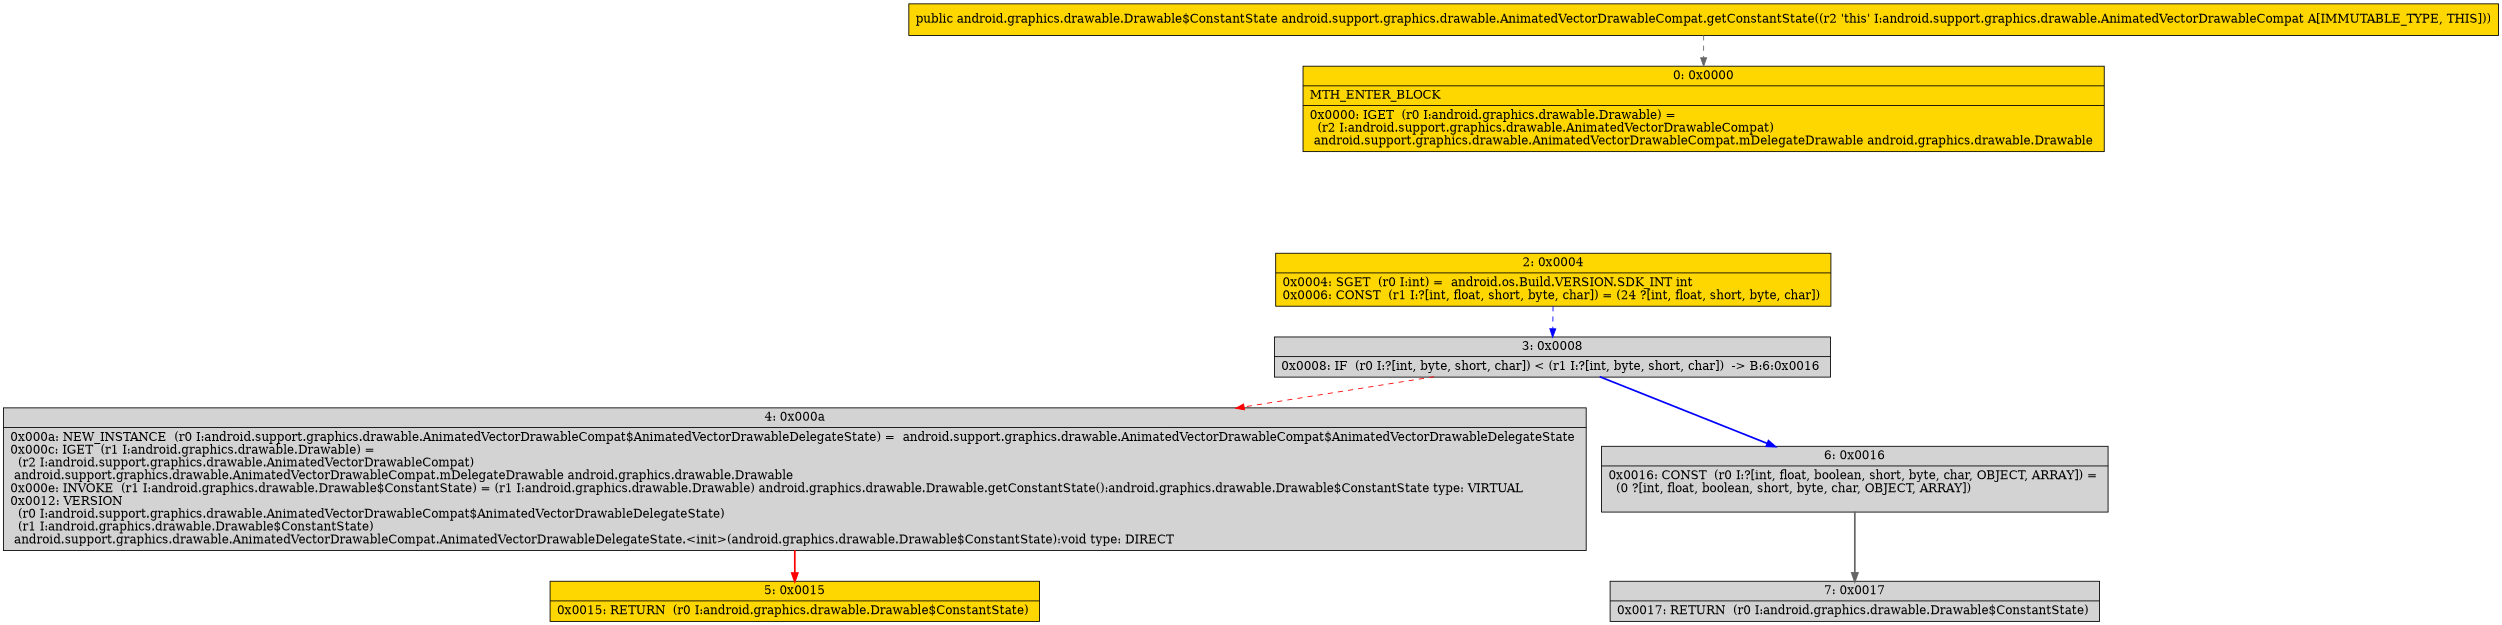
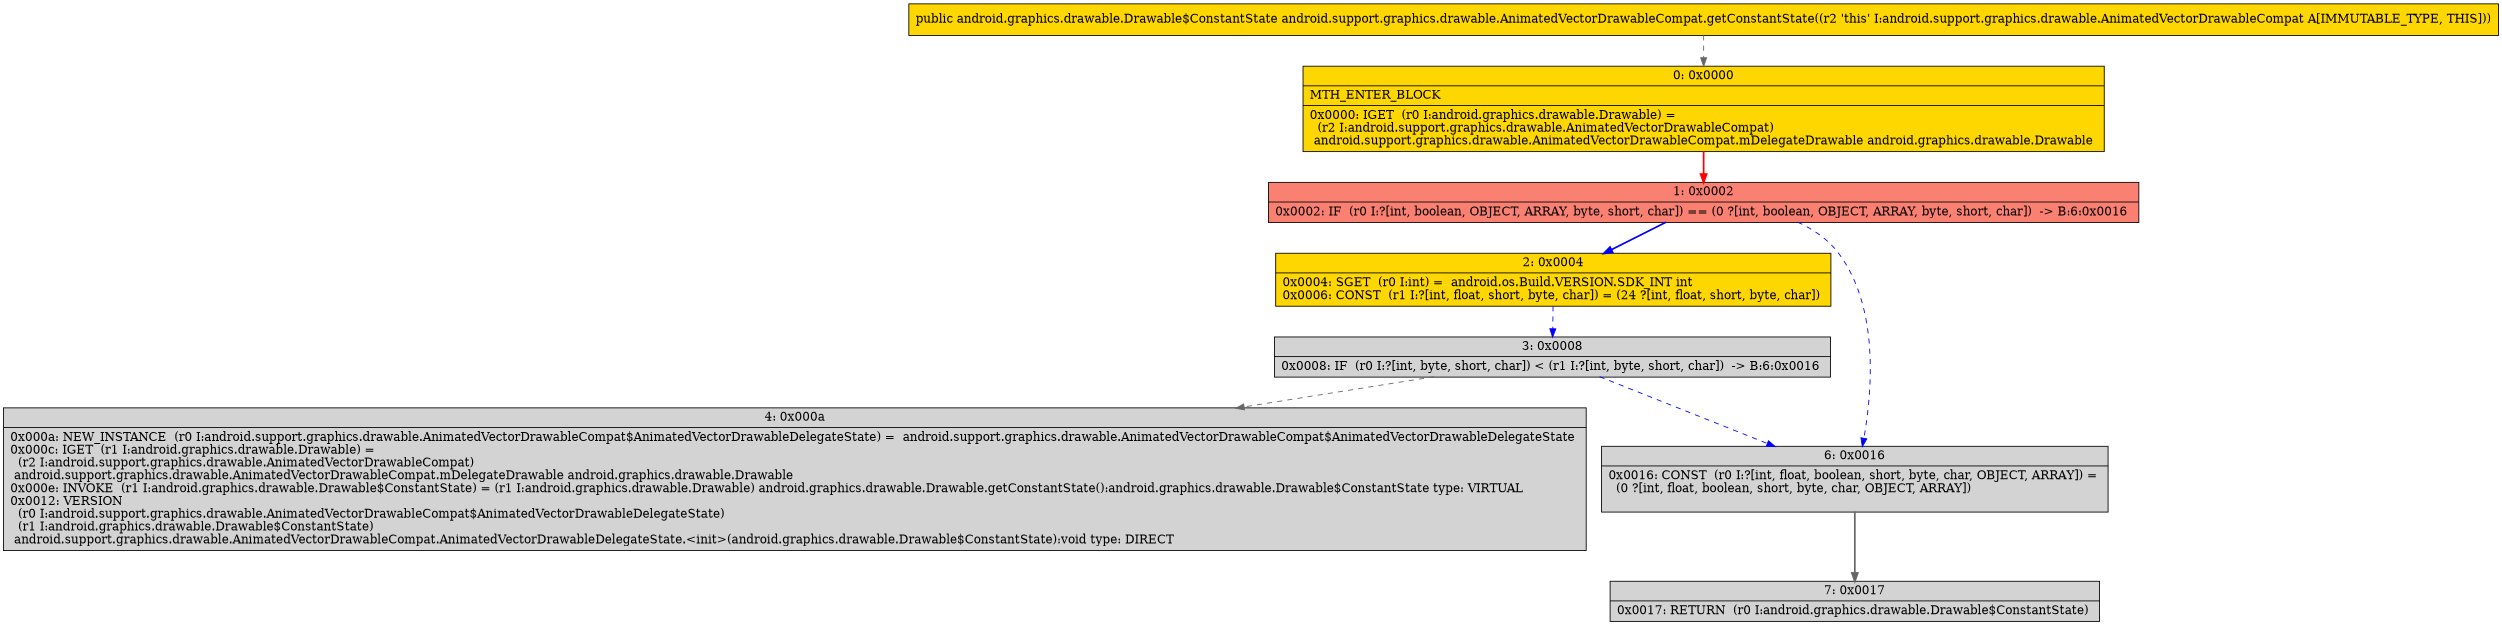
none -> (1704, 202)
(1339, 392) -> (1339, 392)
(1684, 410) -> (1684, 410)
(795, 601) -> none
